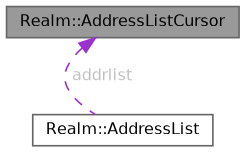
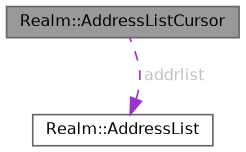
(66, 84) -> (139, 68)
